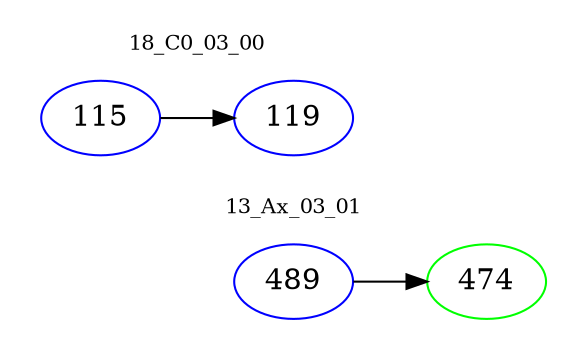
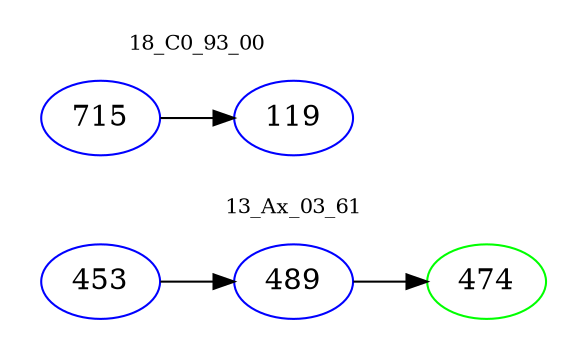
(197, 45) -> (197, 45)
(101, 118) -> (101, 118)
(294, 208) -> (294, 208)
none -> (101, 282)
